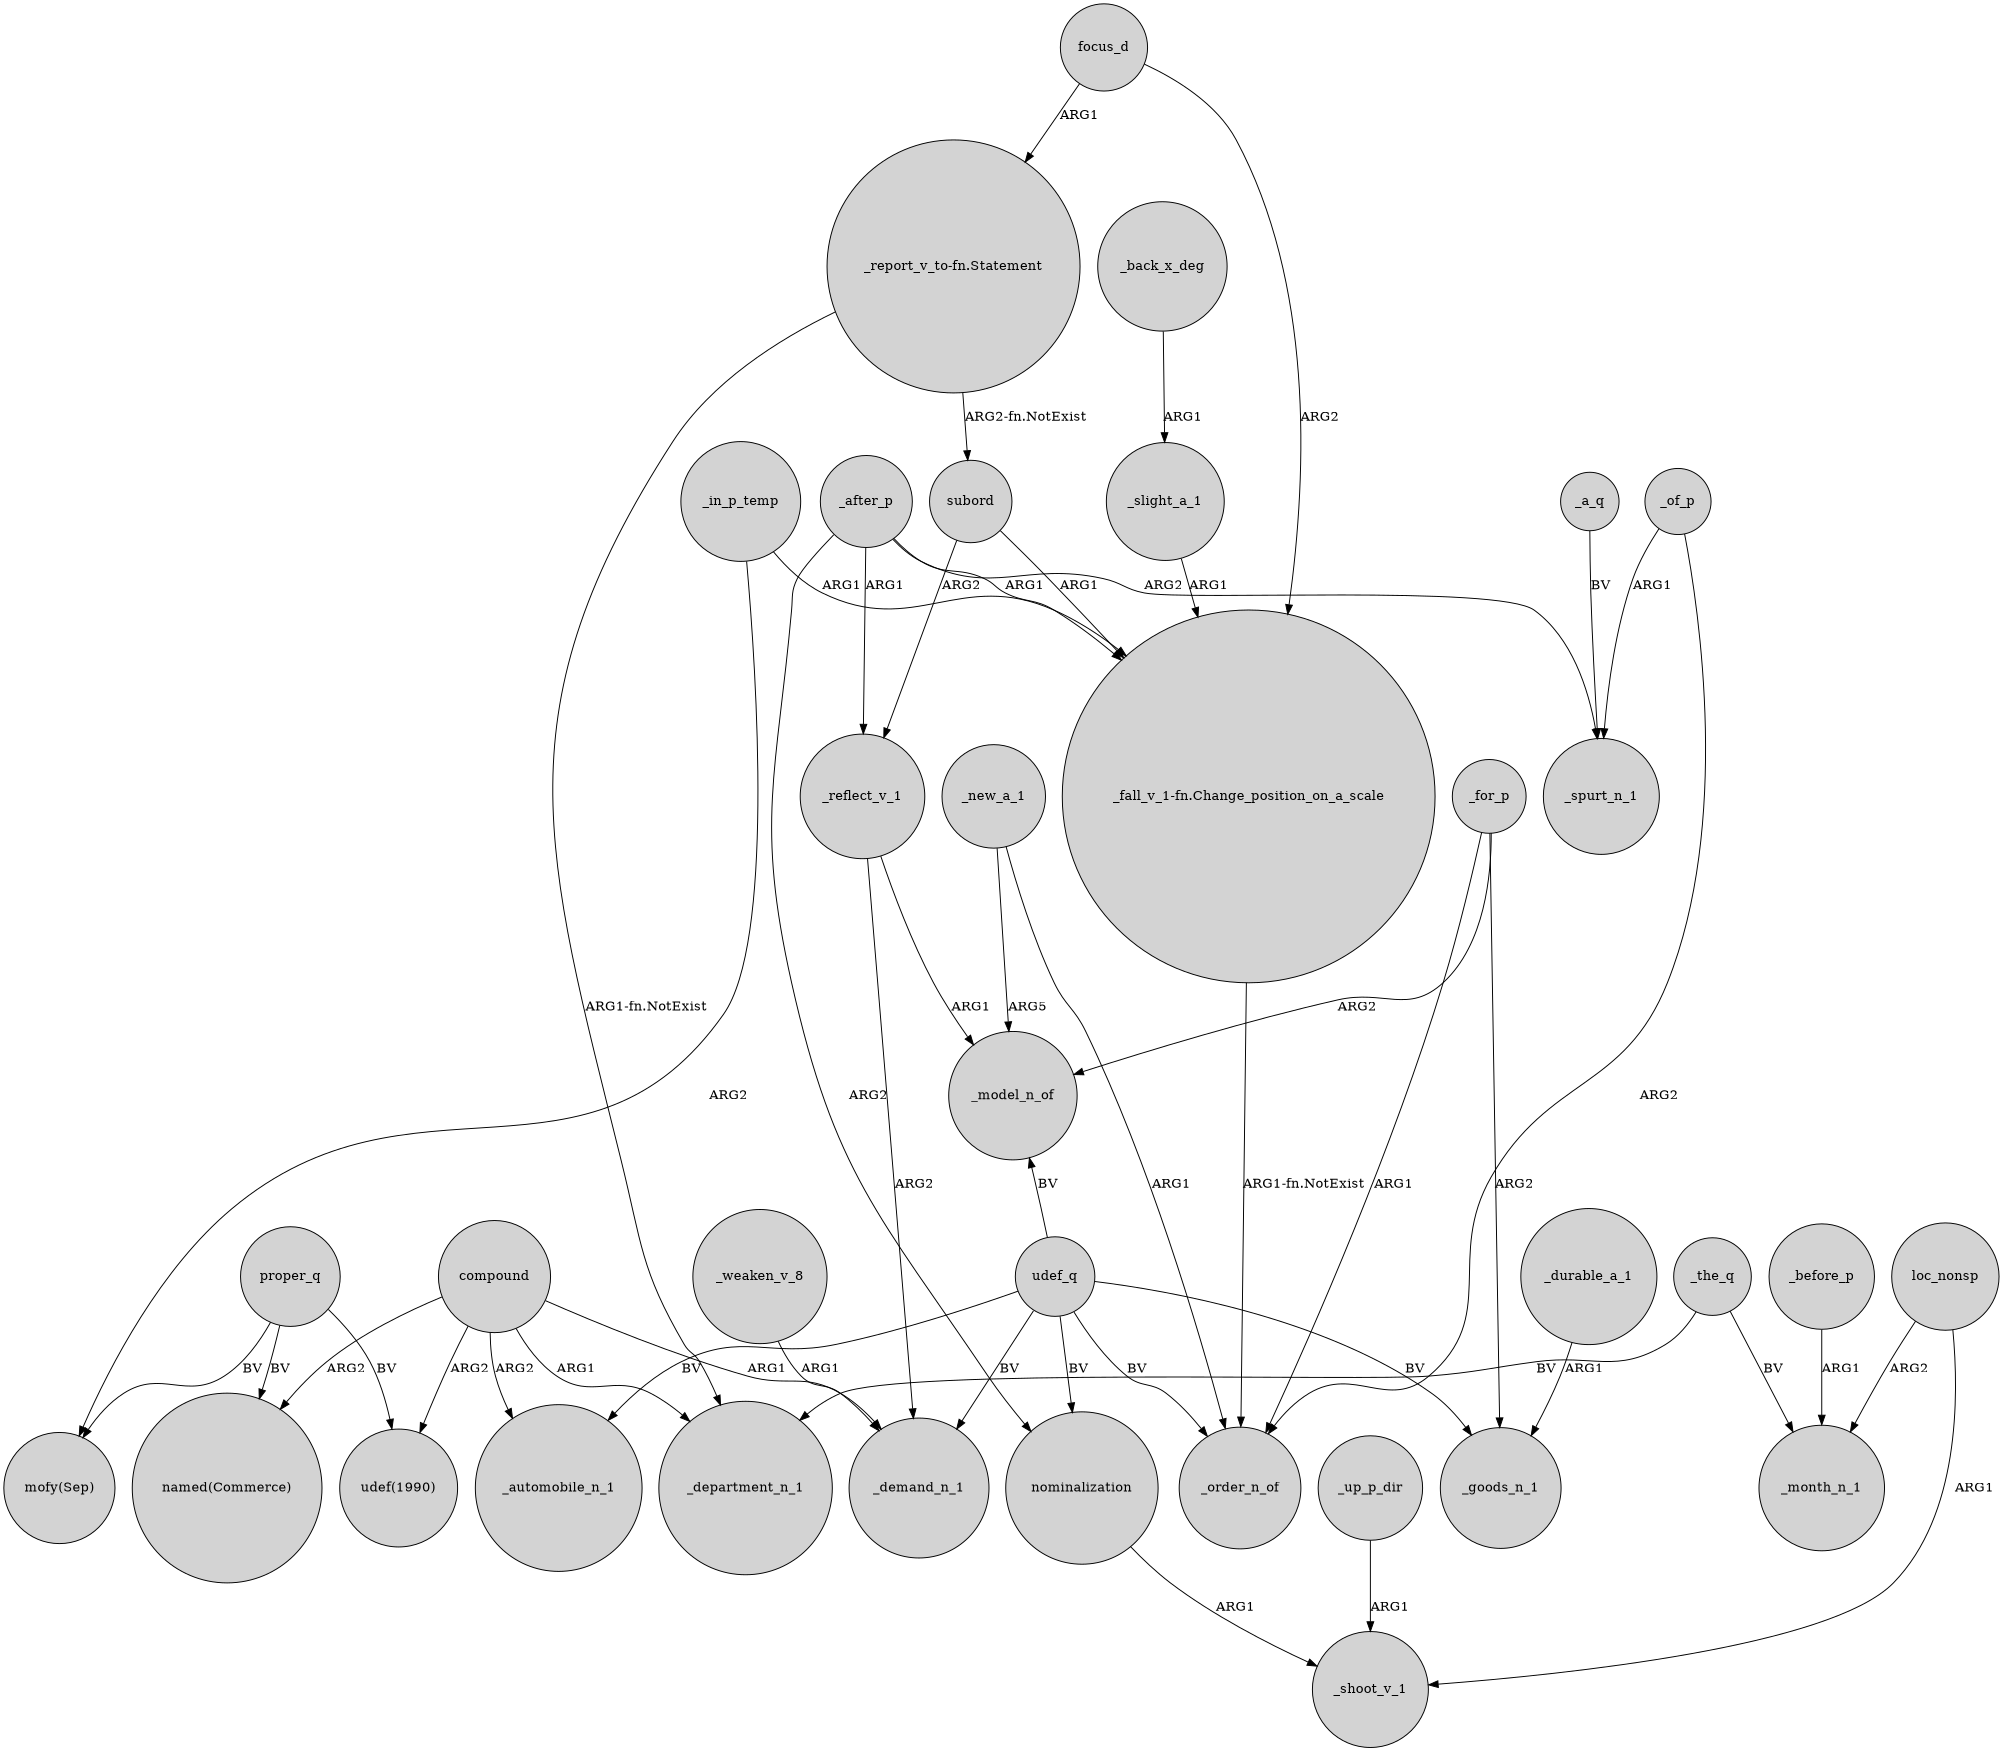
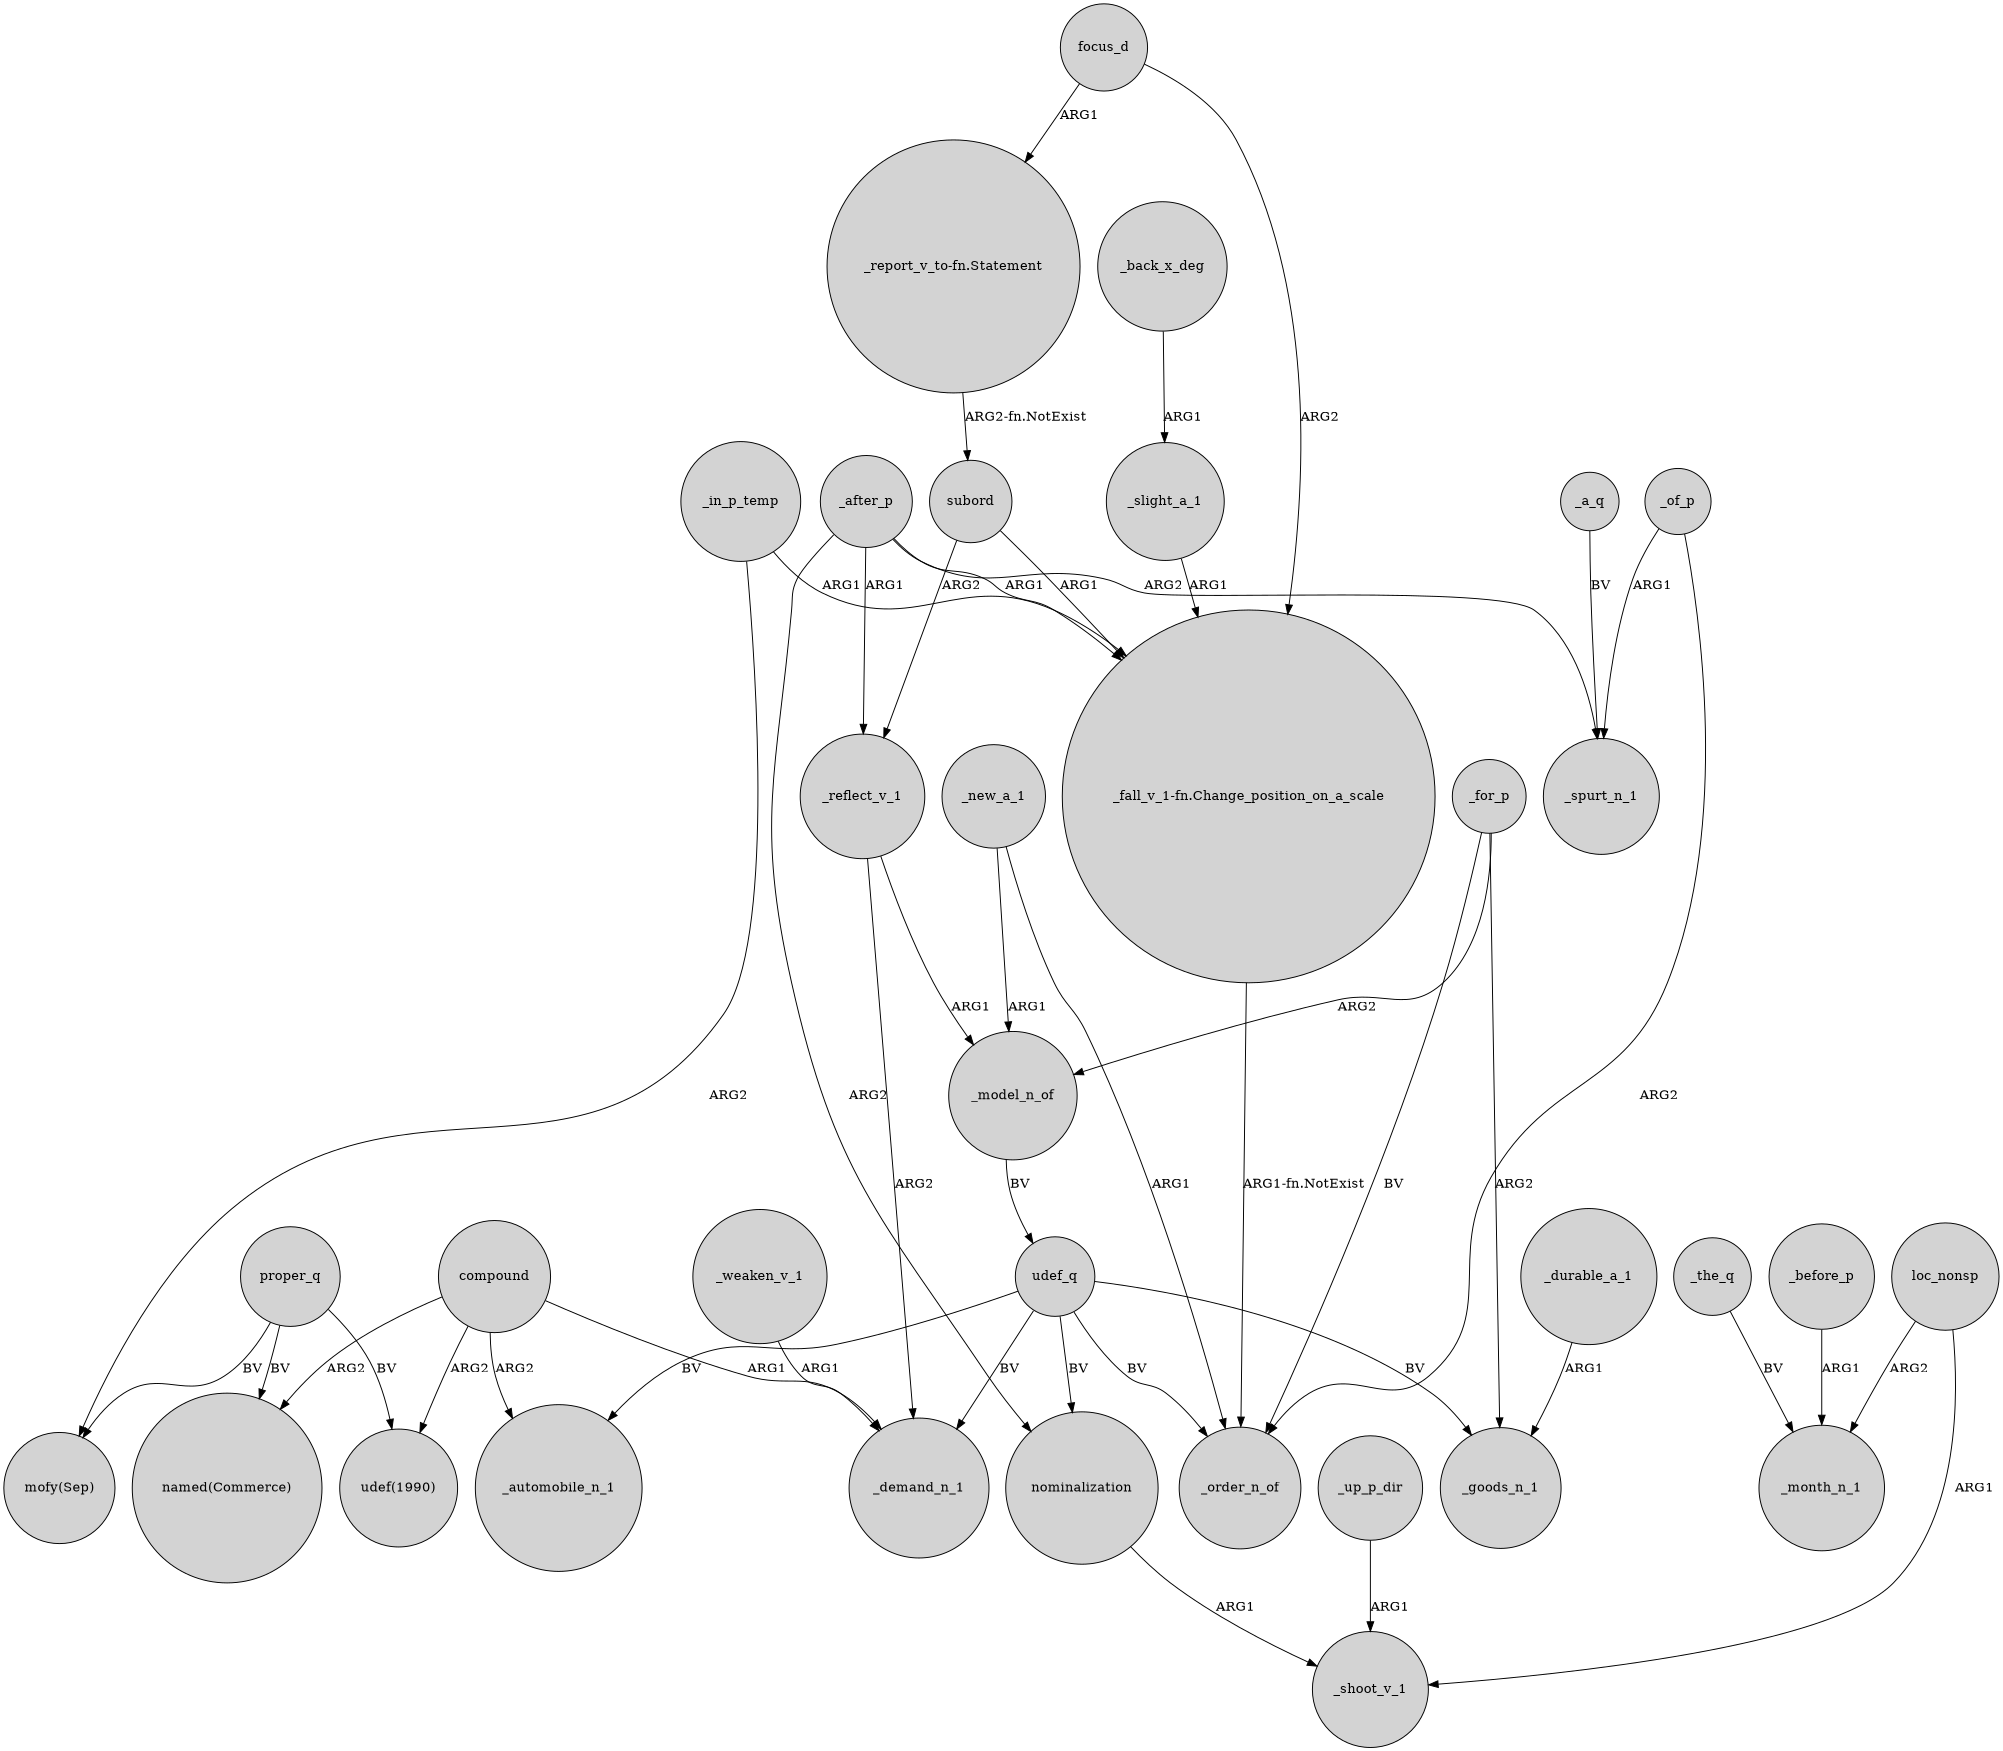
(1028, 1007) -> (1028, 1007)
(1394, 1184) -> (1394, 1184)
(1040, 1202) -> (1012, 1199)
(760, 1277) -> (760, 1277)
(746, 1488) -> none
